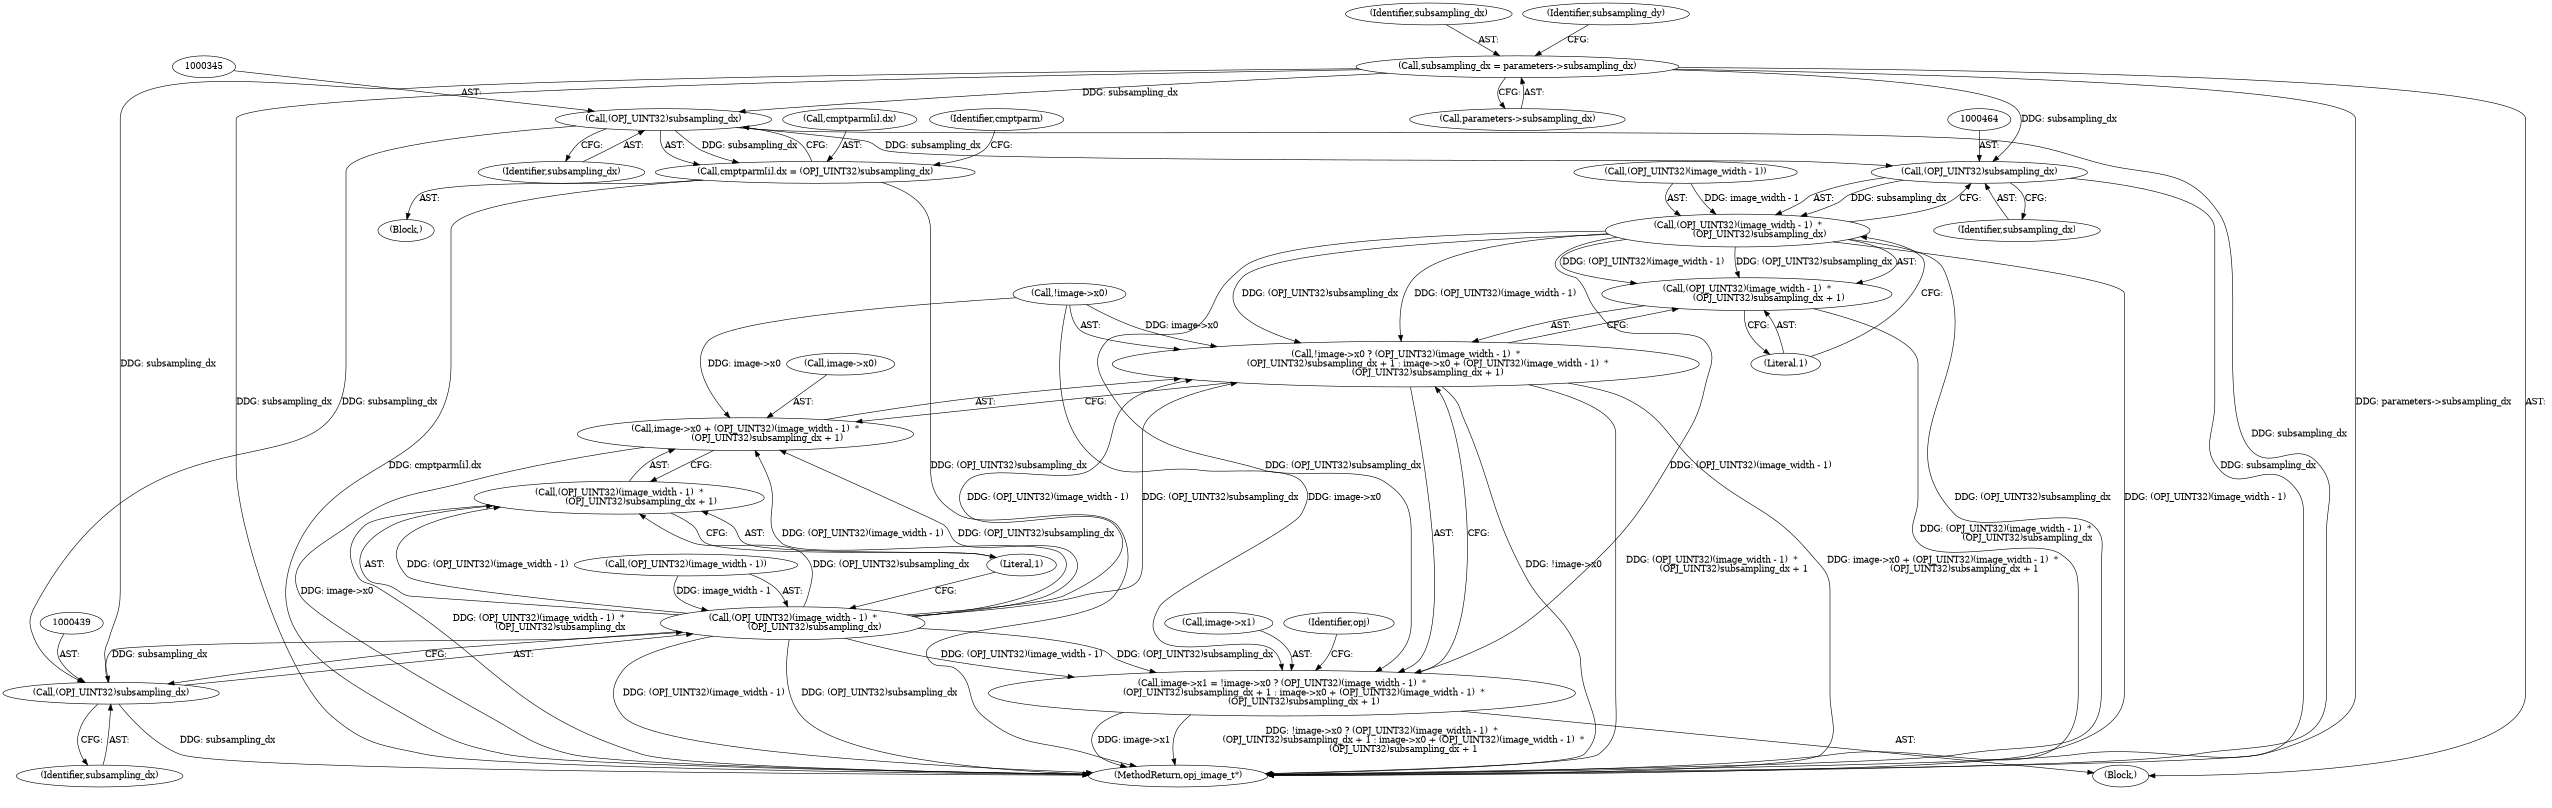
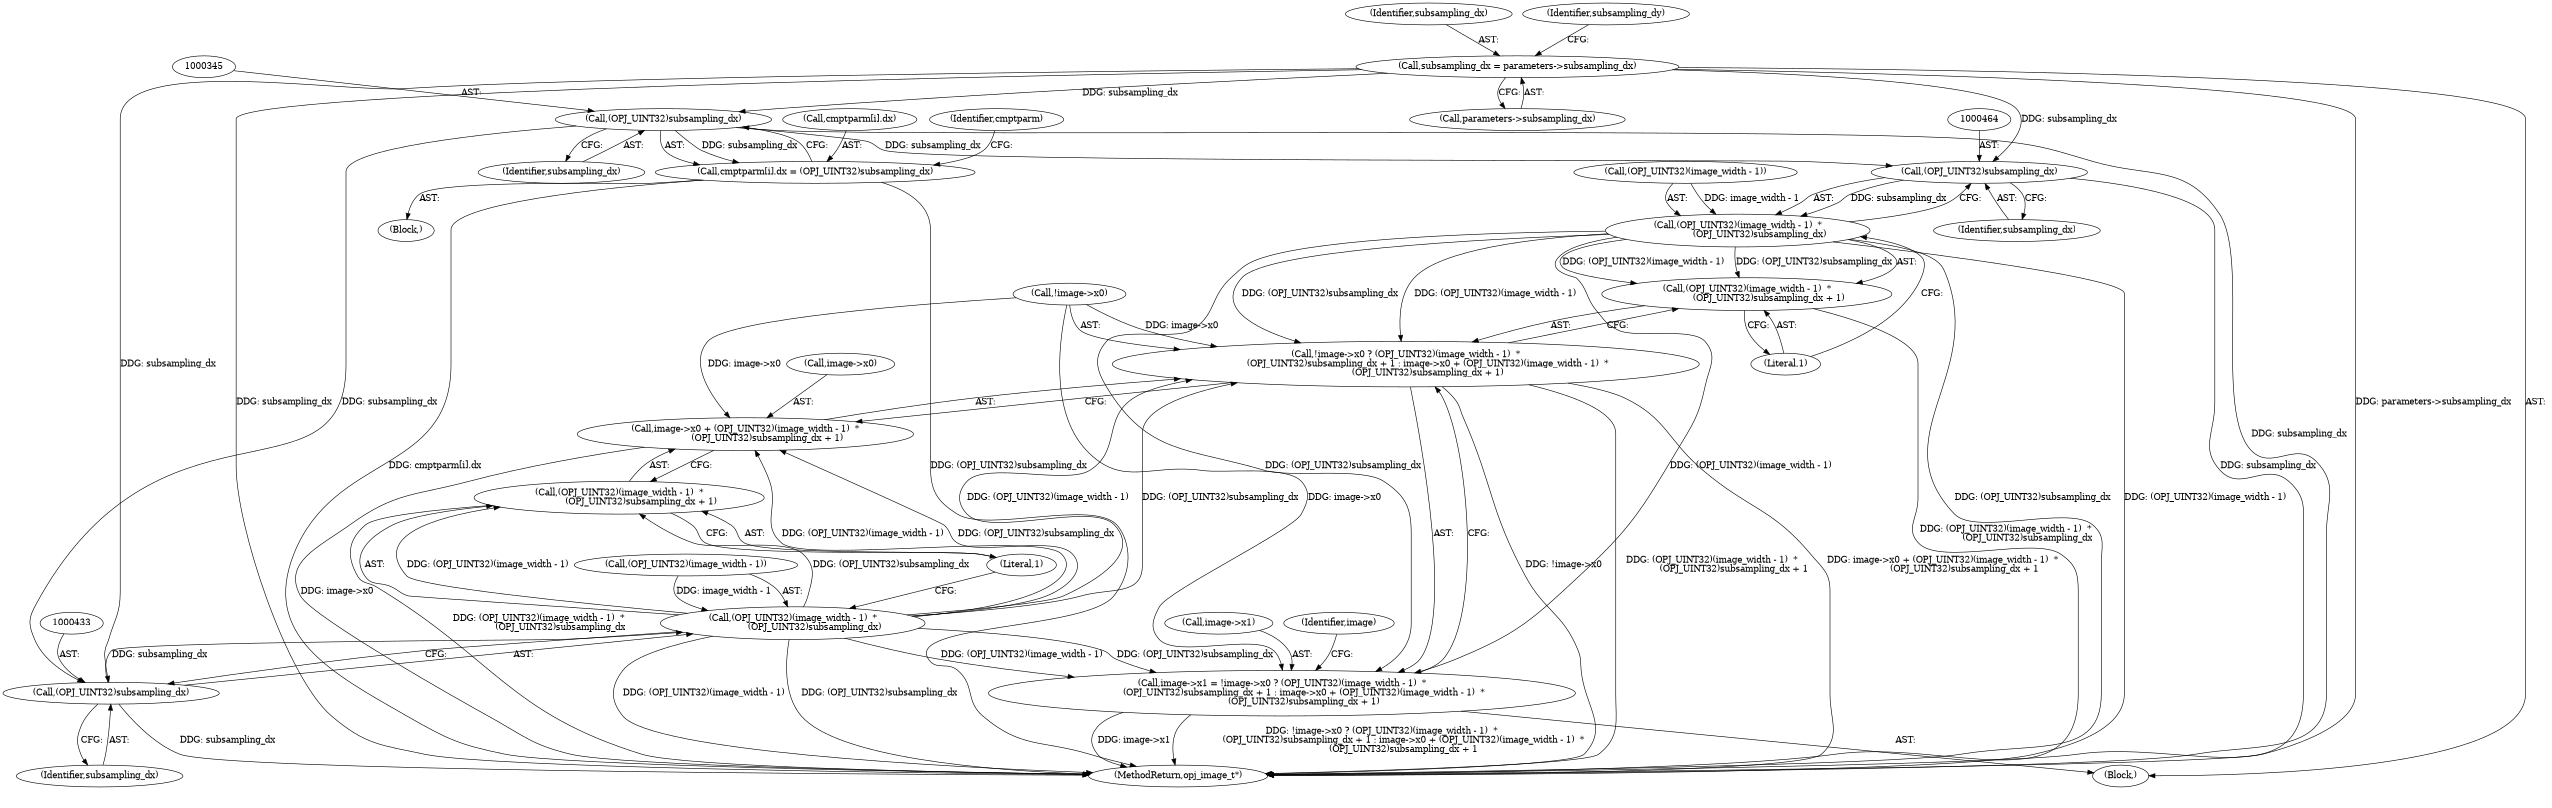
(72, 623) -> (72, 623)
(1339, 623) -> (1339, 623)
